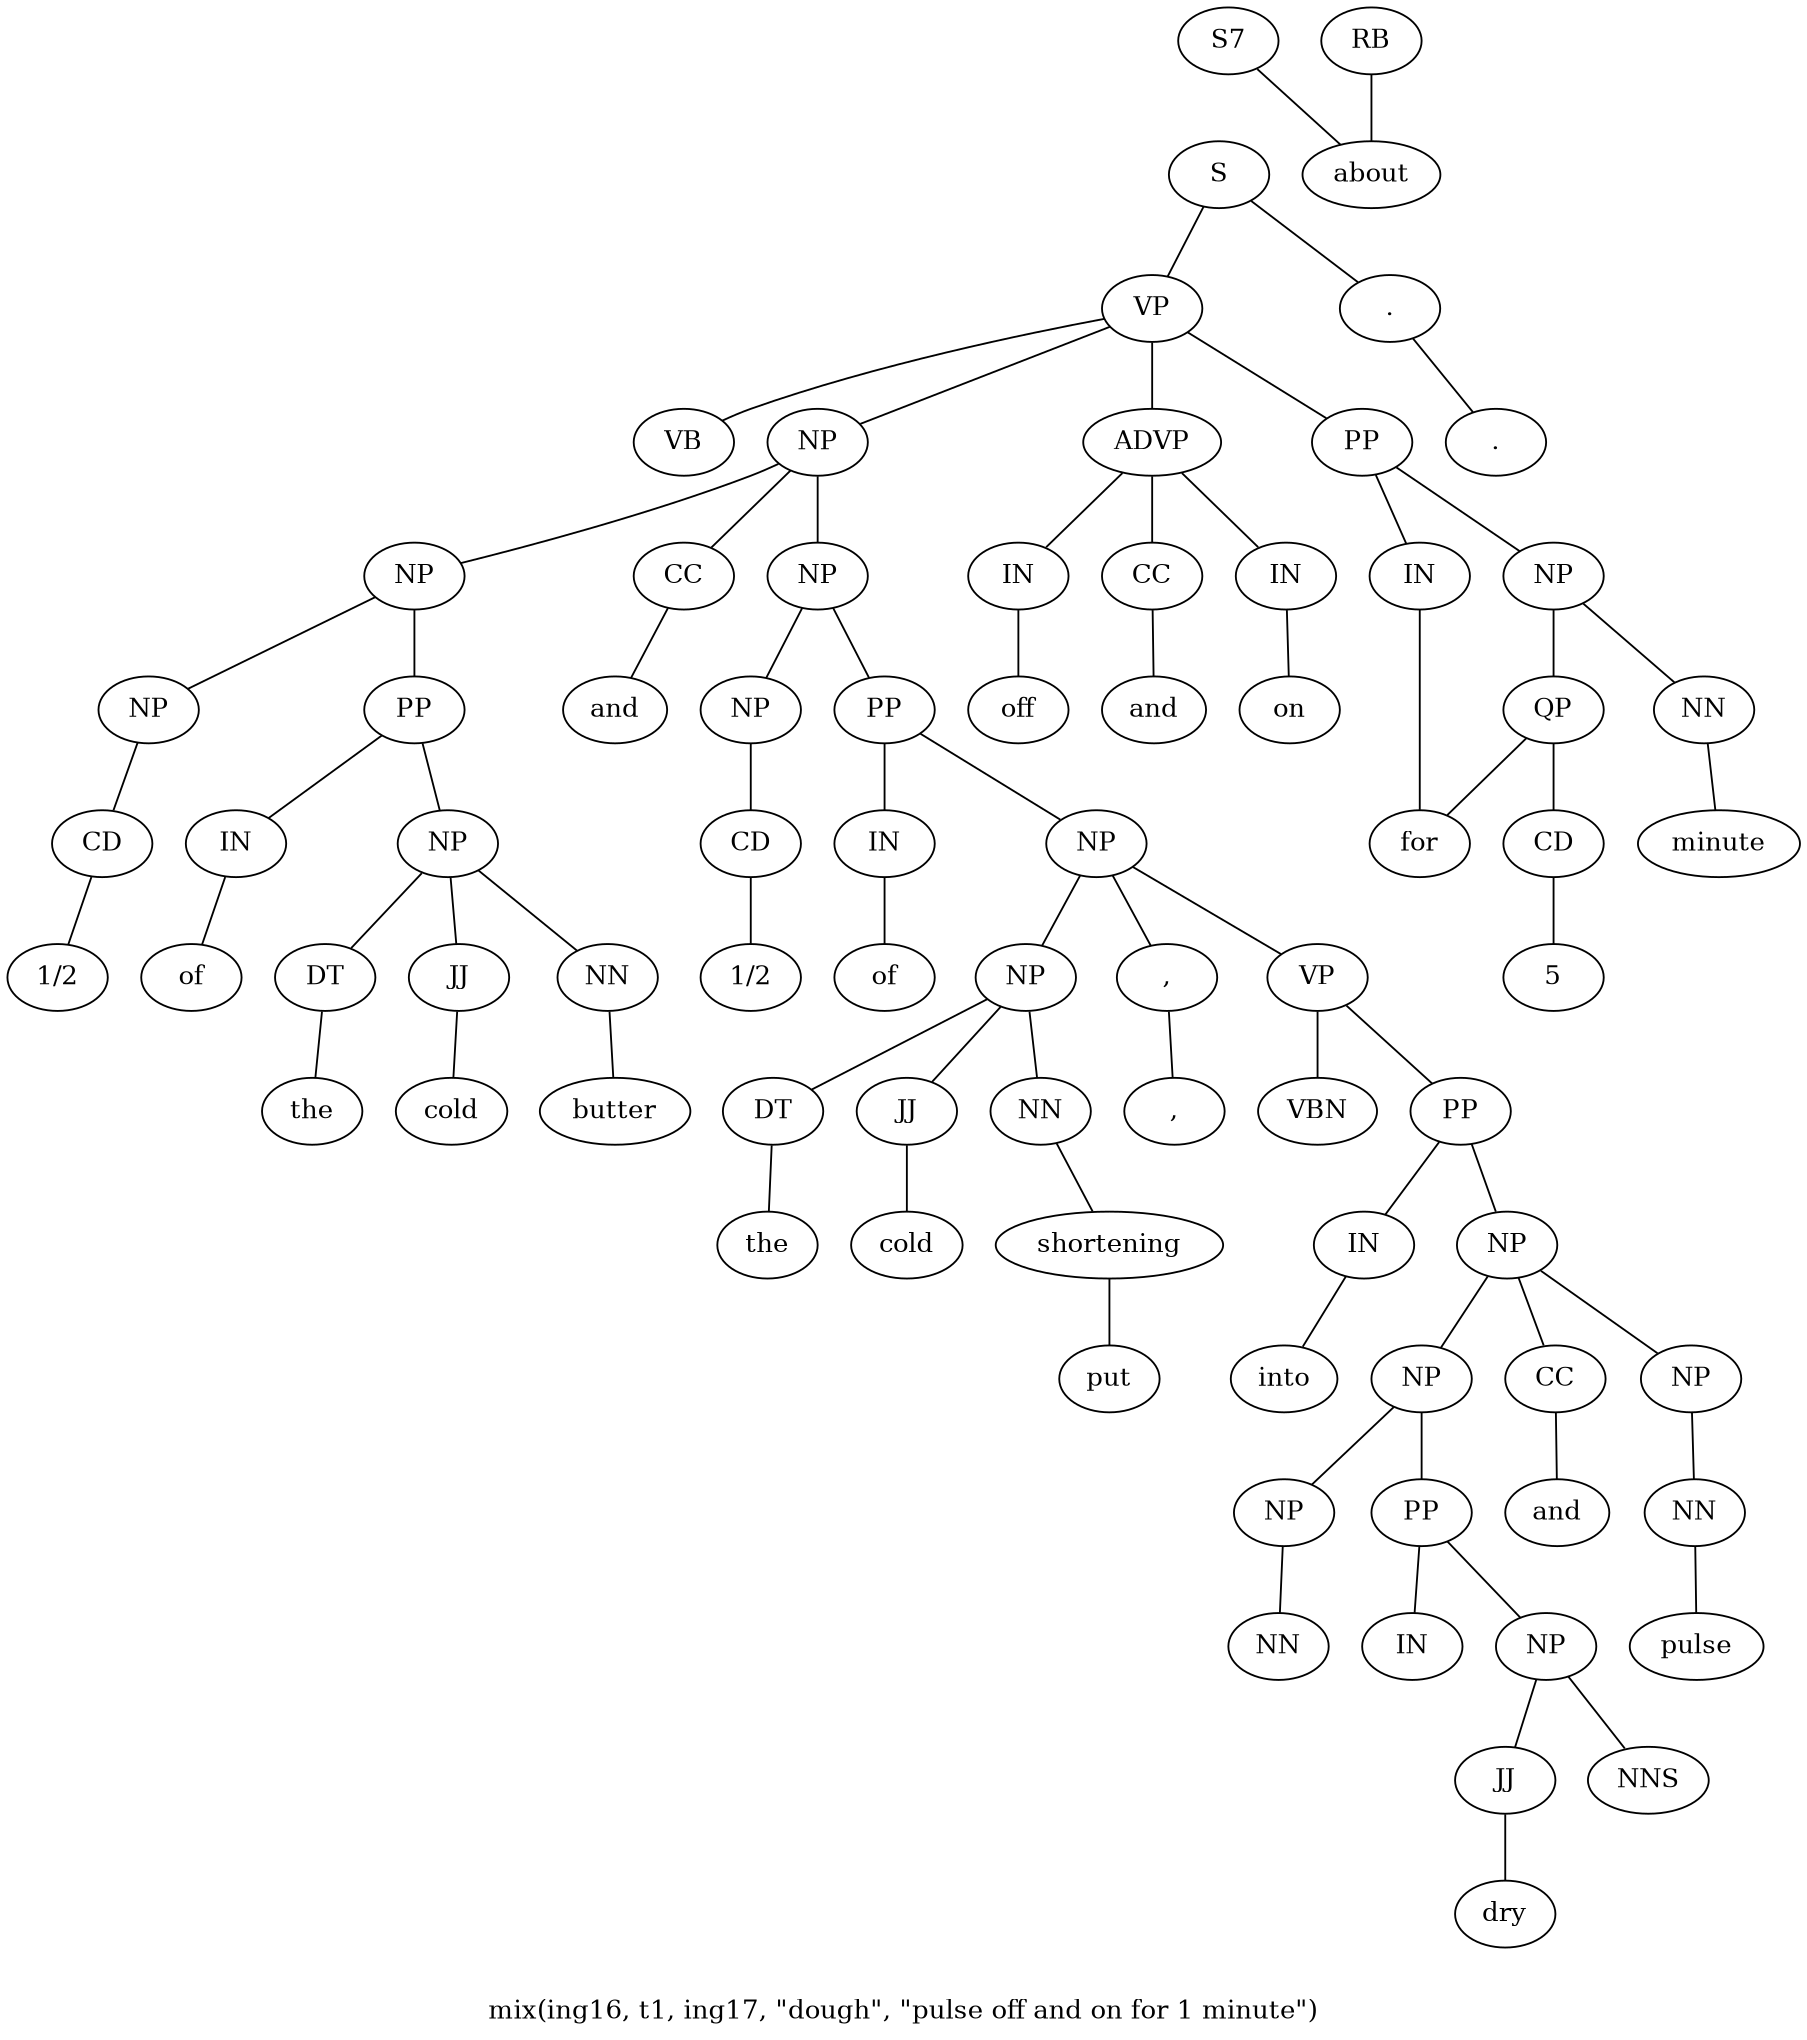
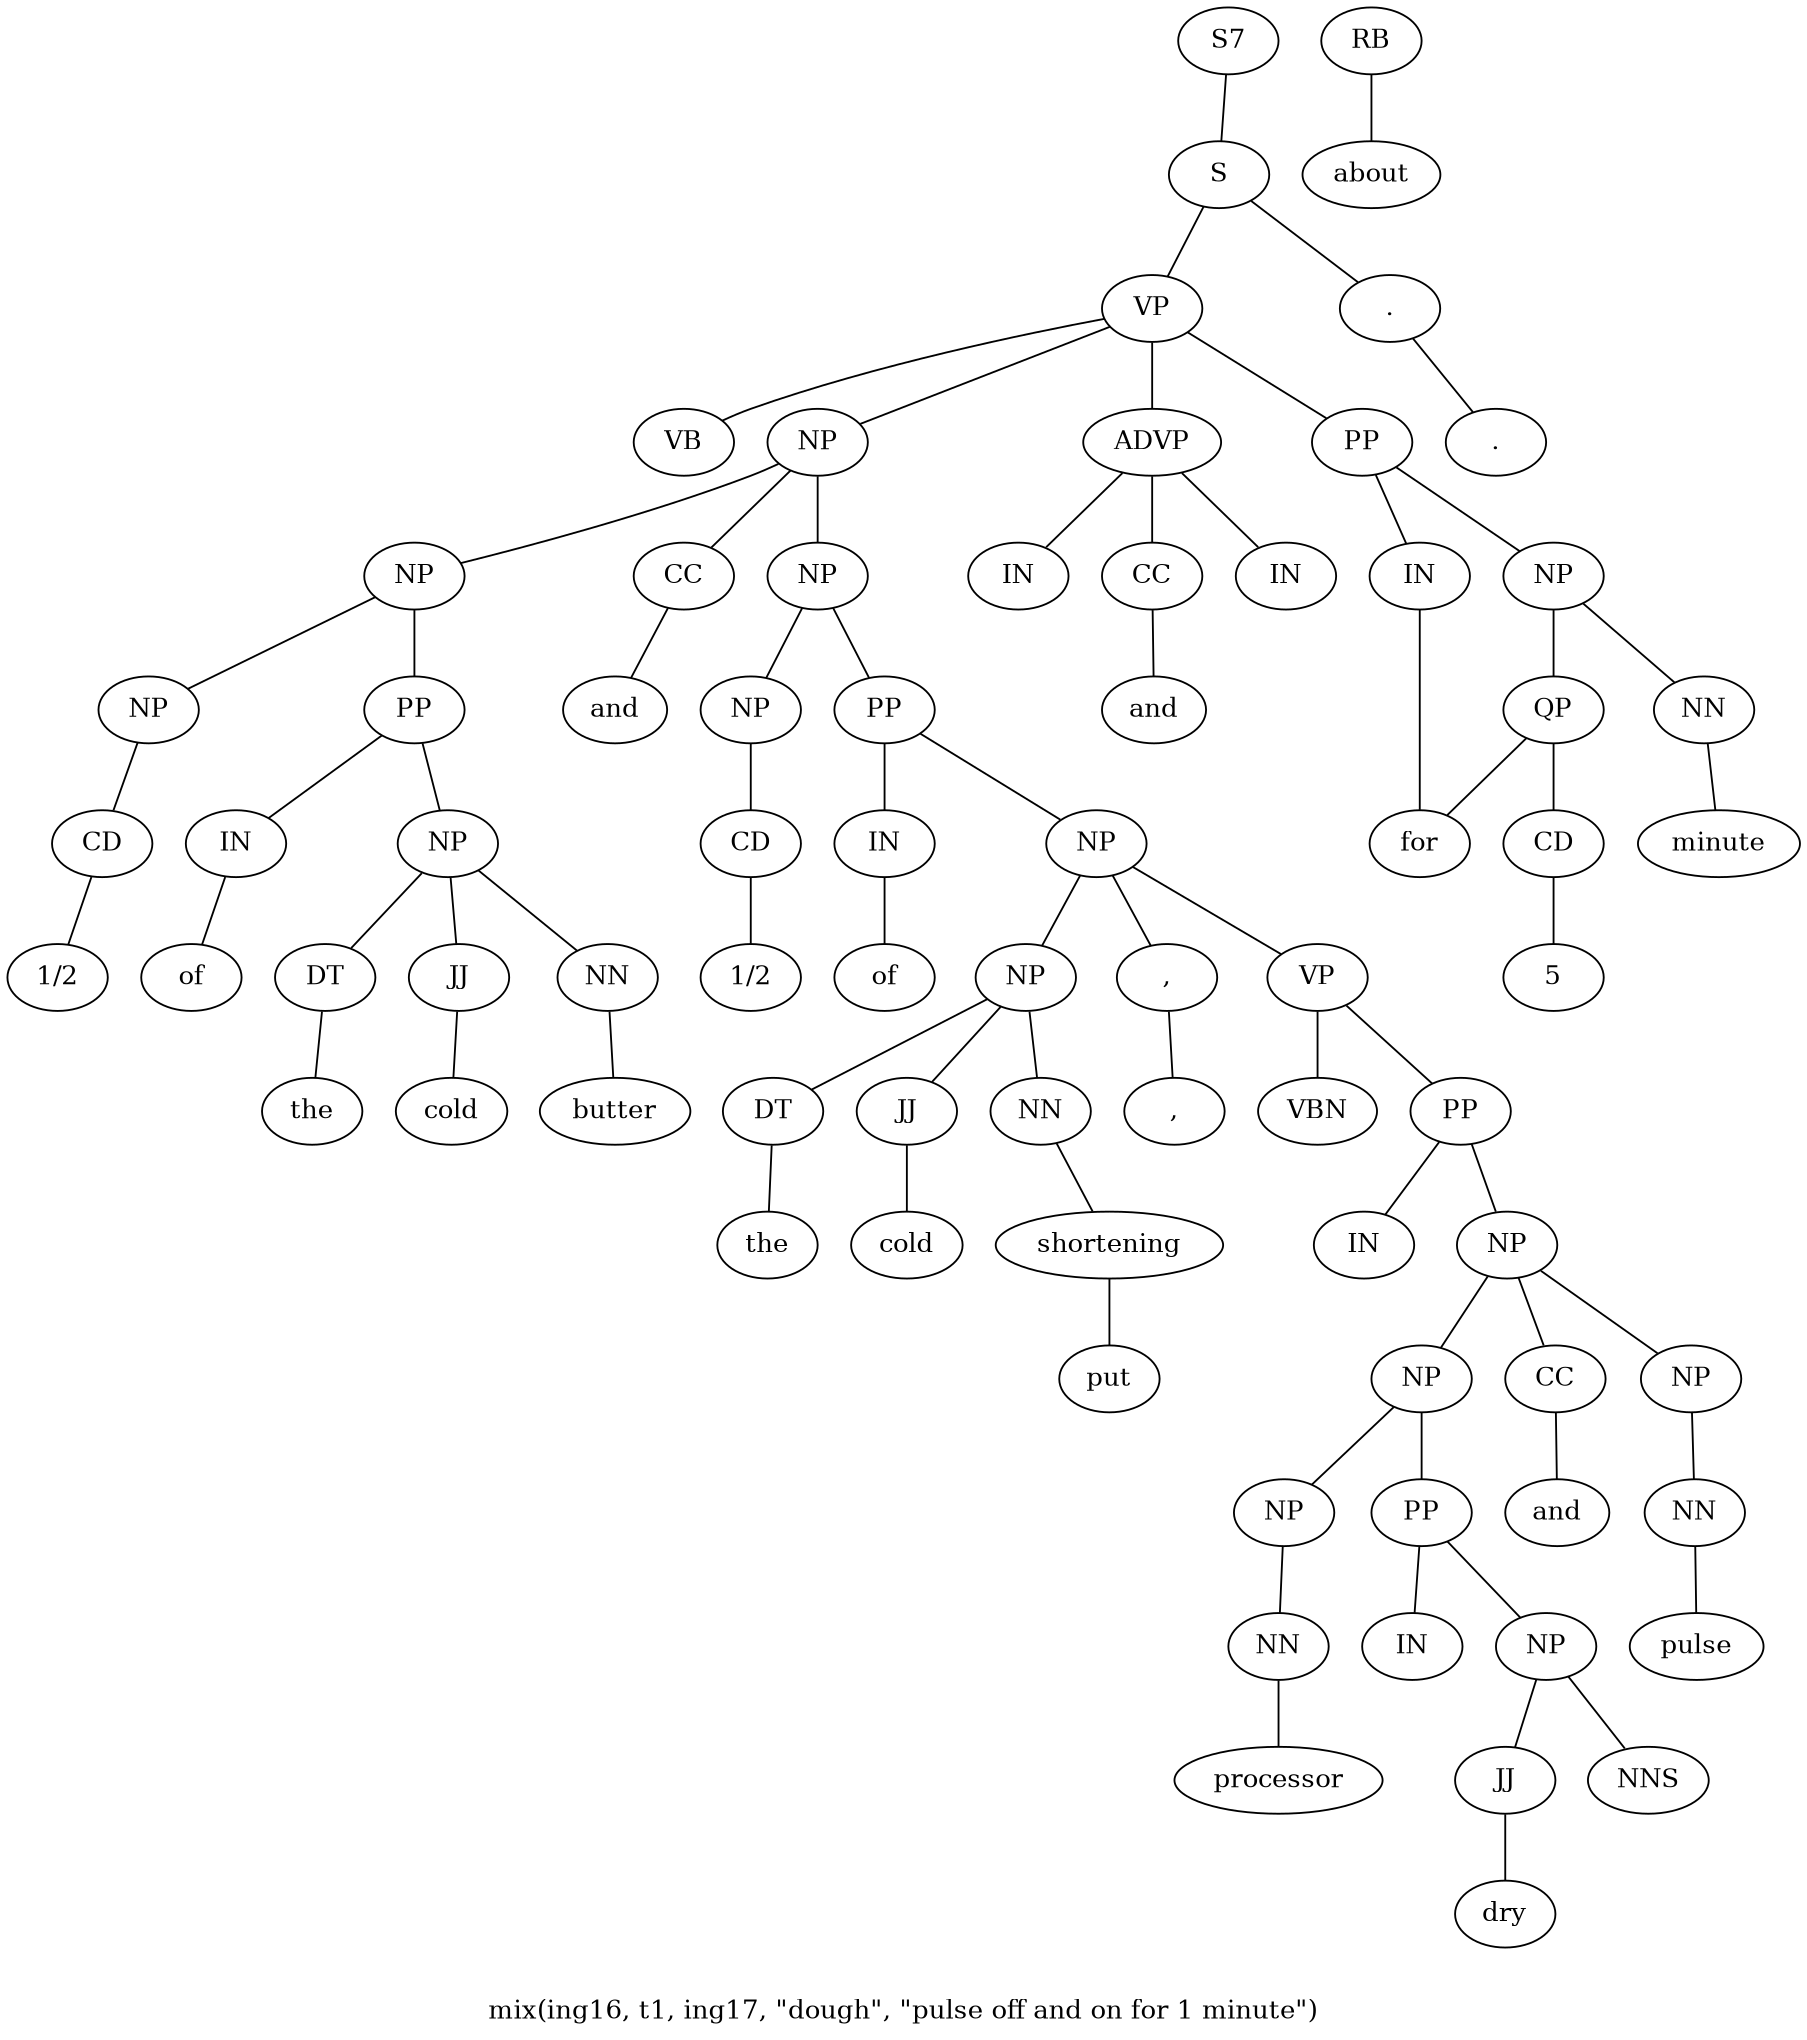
(1299, 107) -> (1224, 108)
(1018, 710) -> none
(1290, 710) -> none
(1284, 1379) -> none
none -> (1279, 1780)
